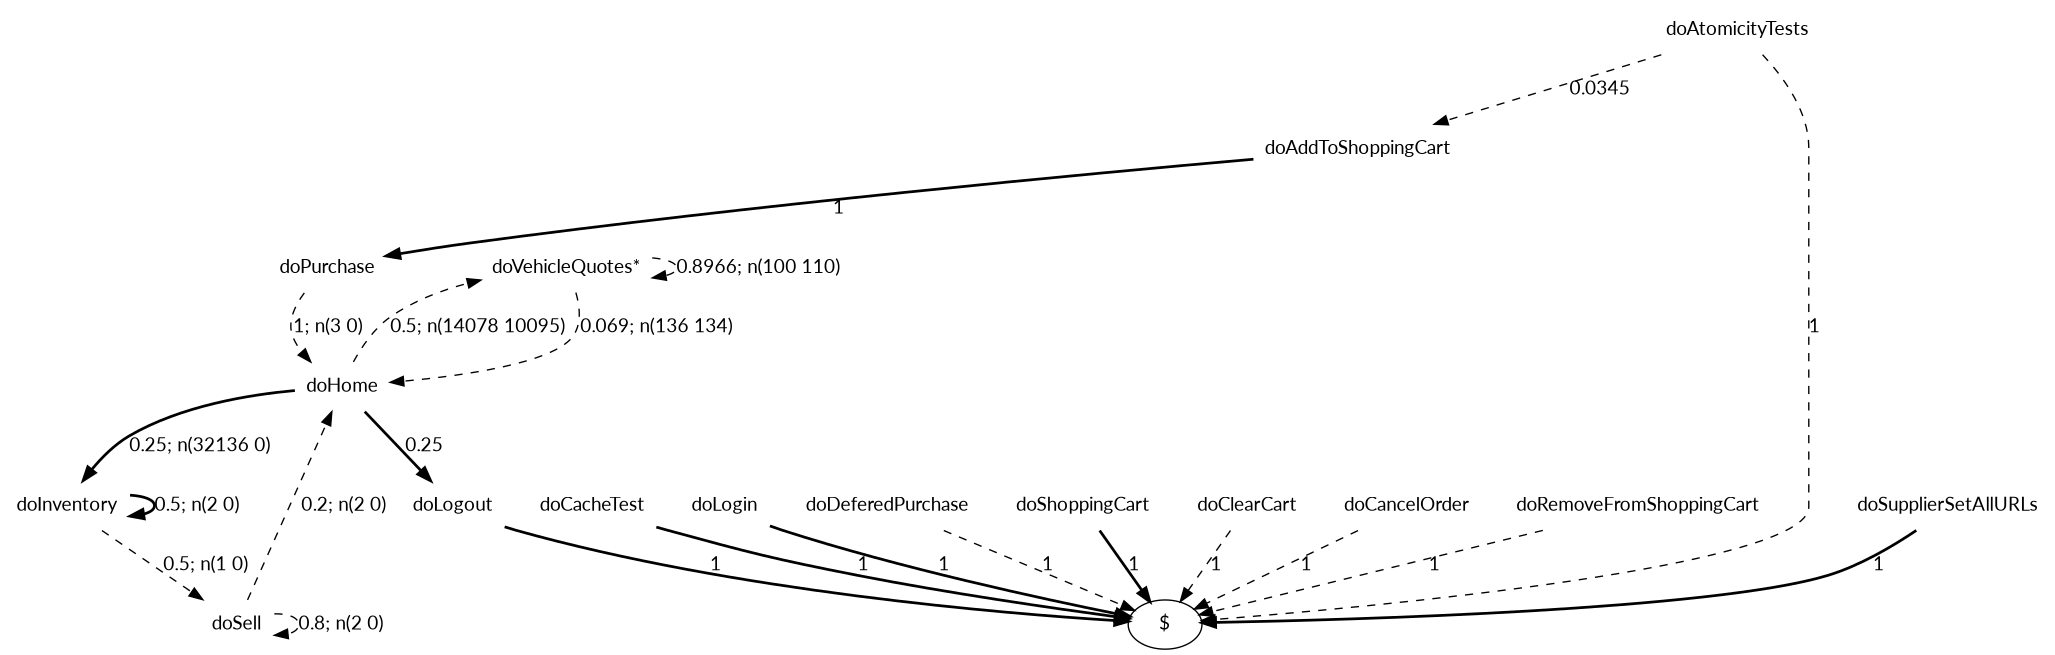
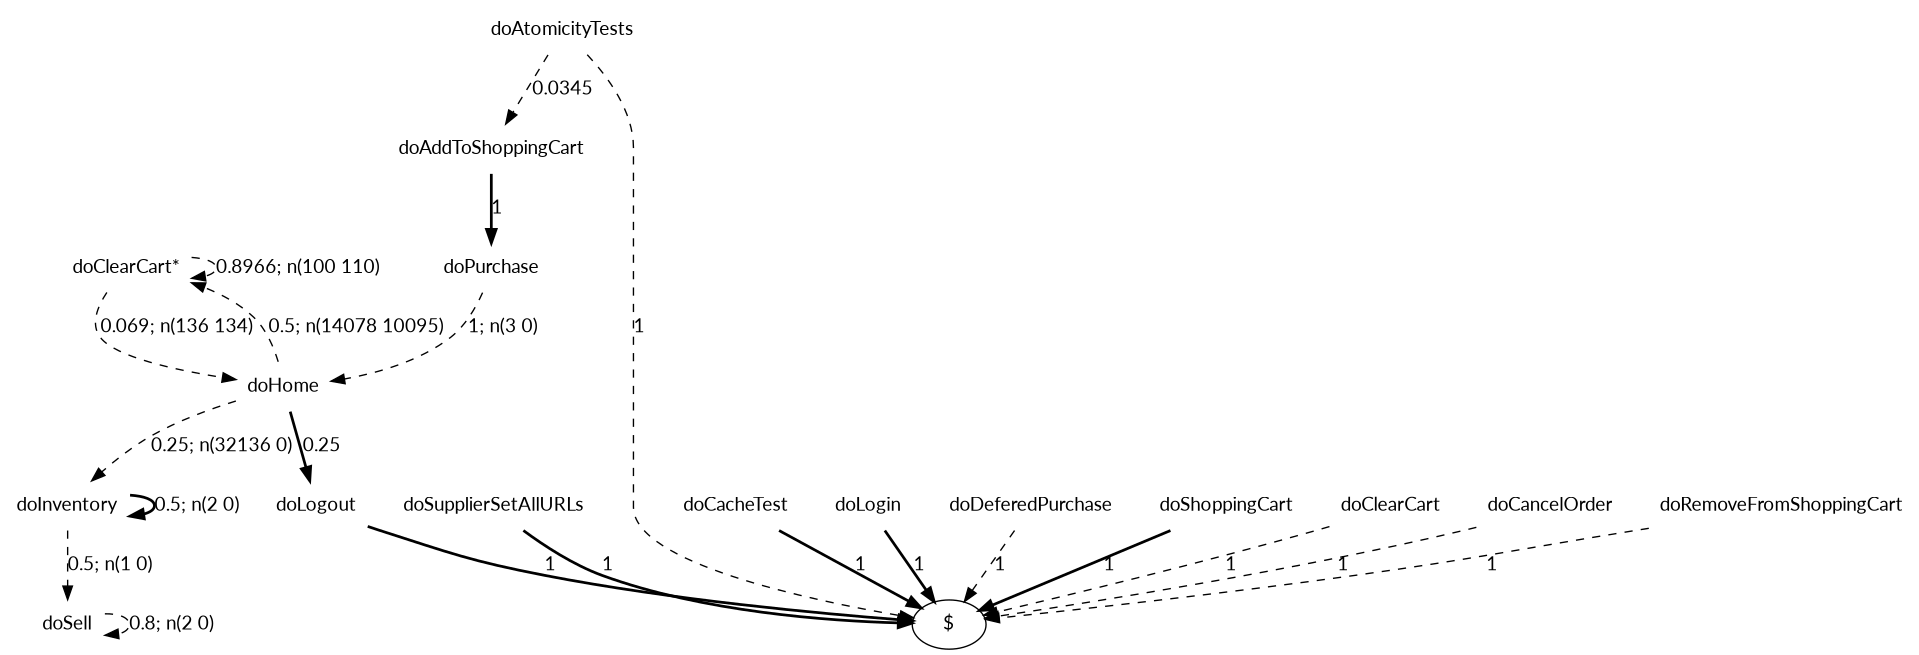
(566, 268) -> (126, 268)
(185, 412) -> (165, 429)
(287, 512) -> none
